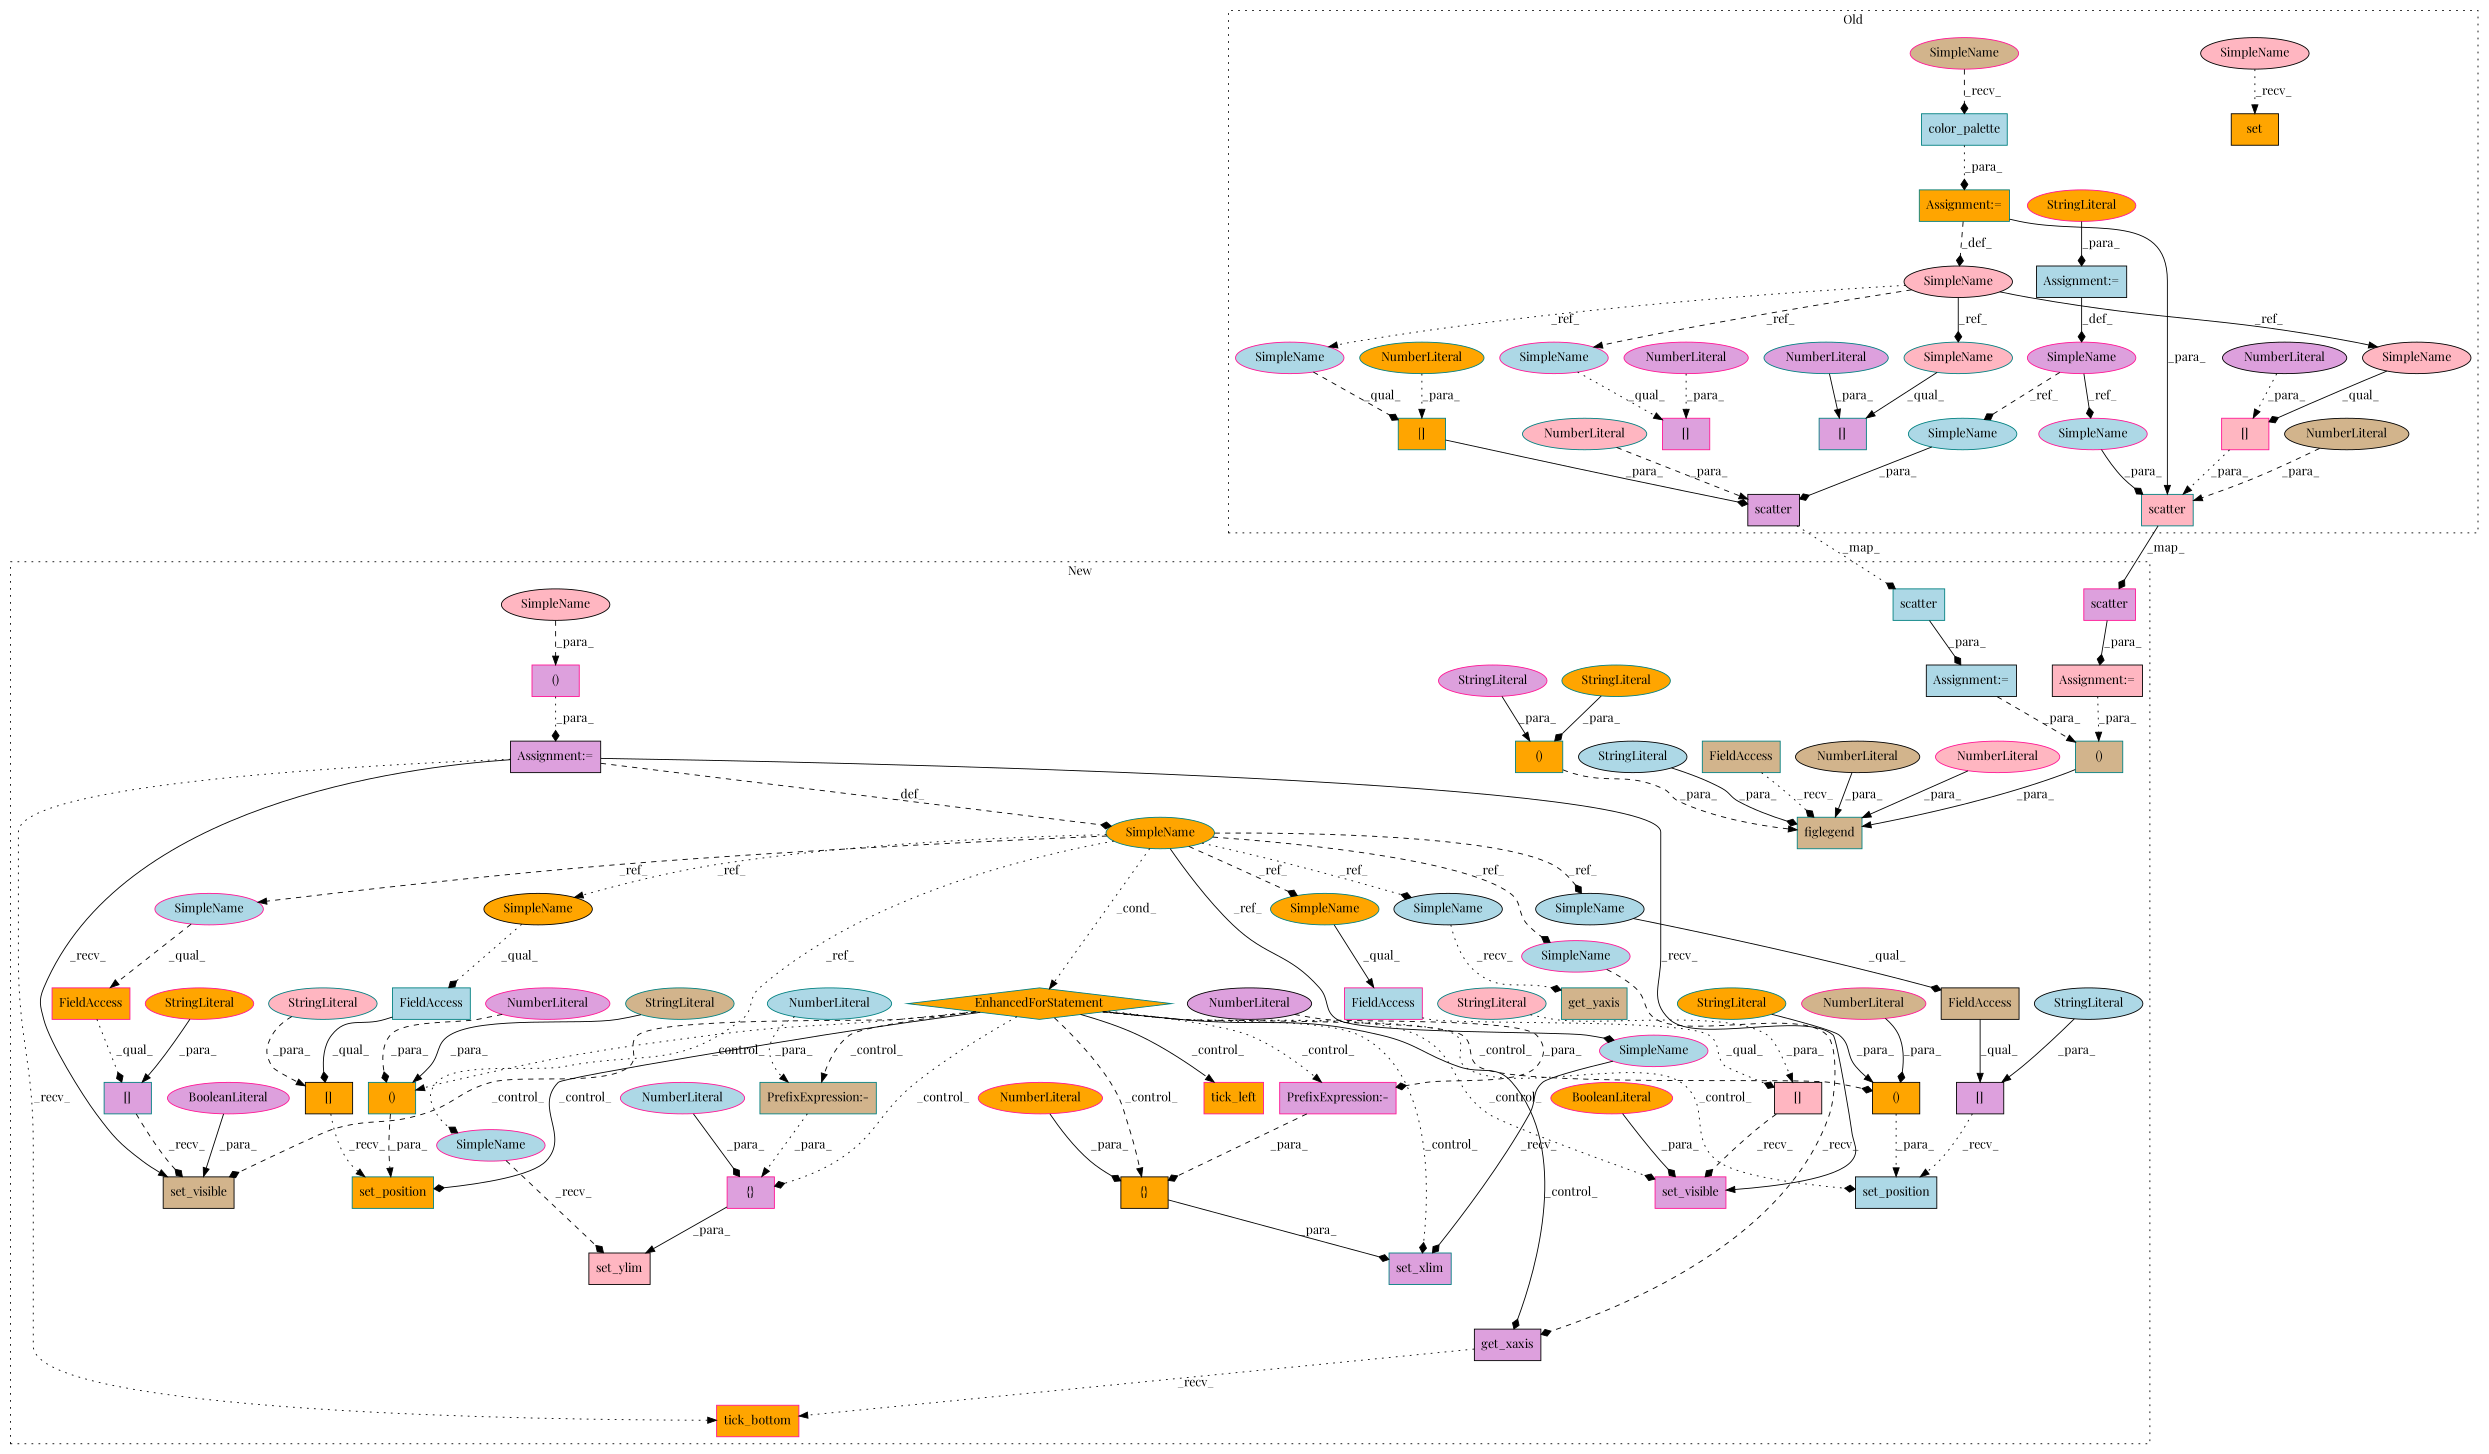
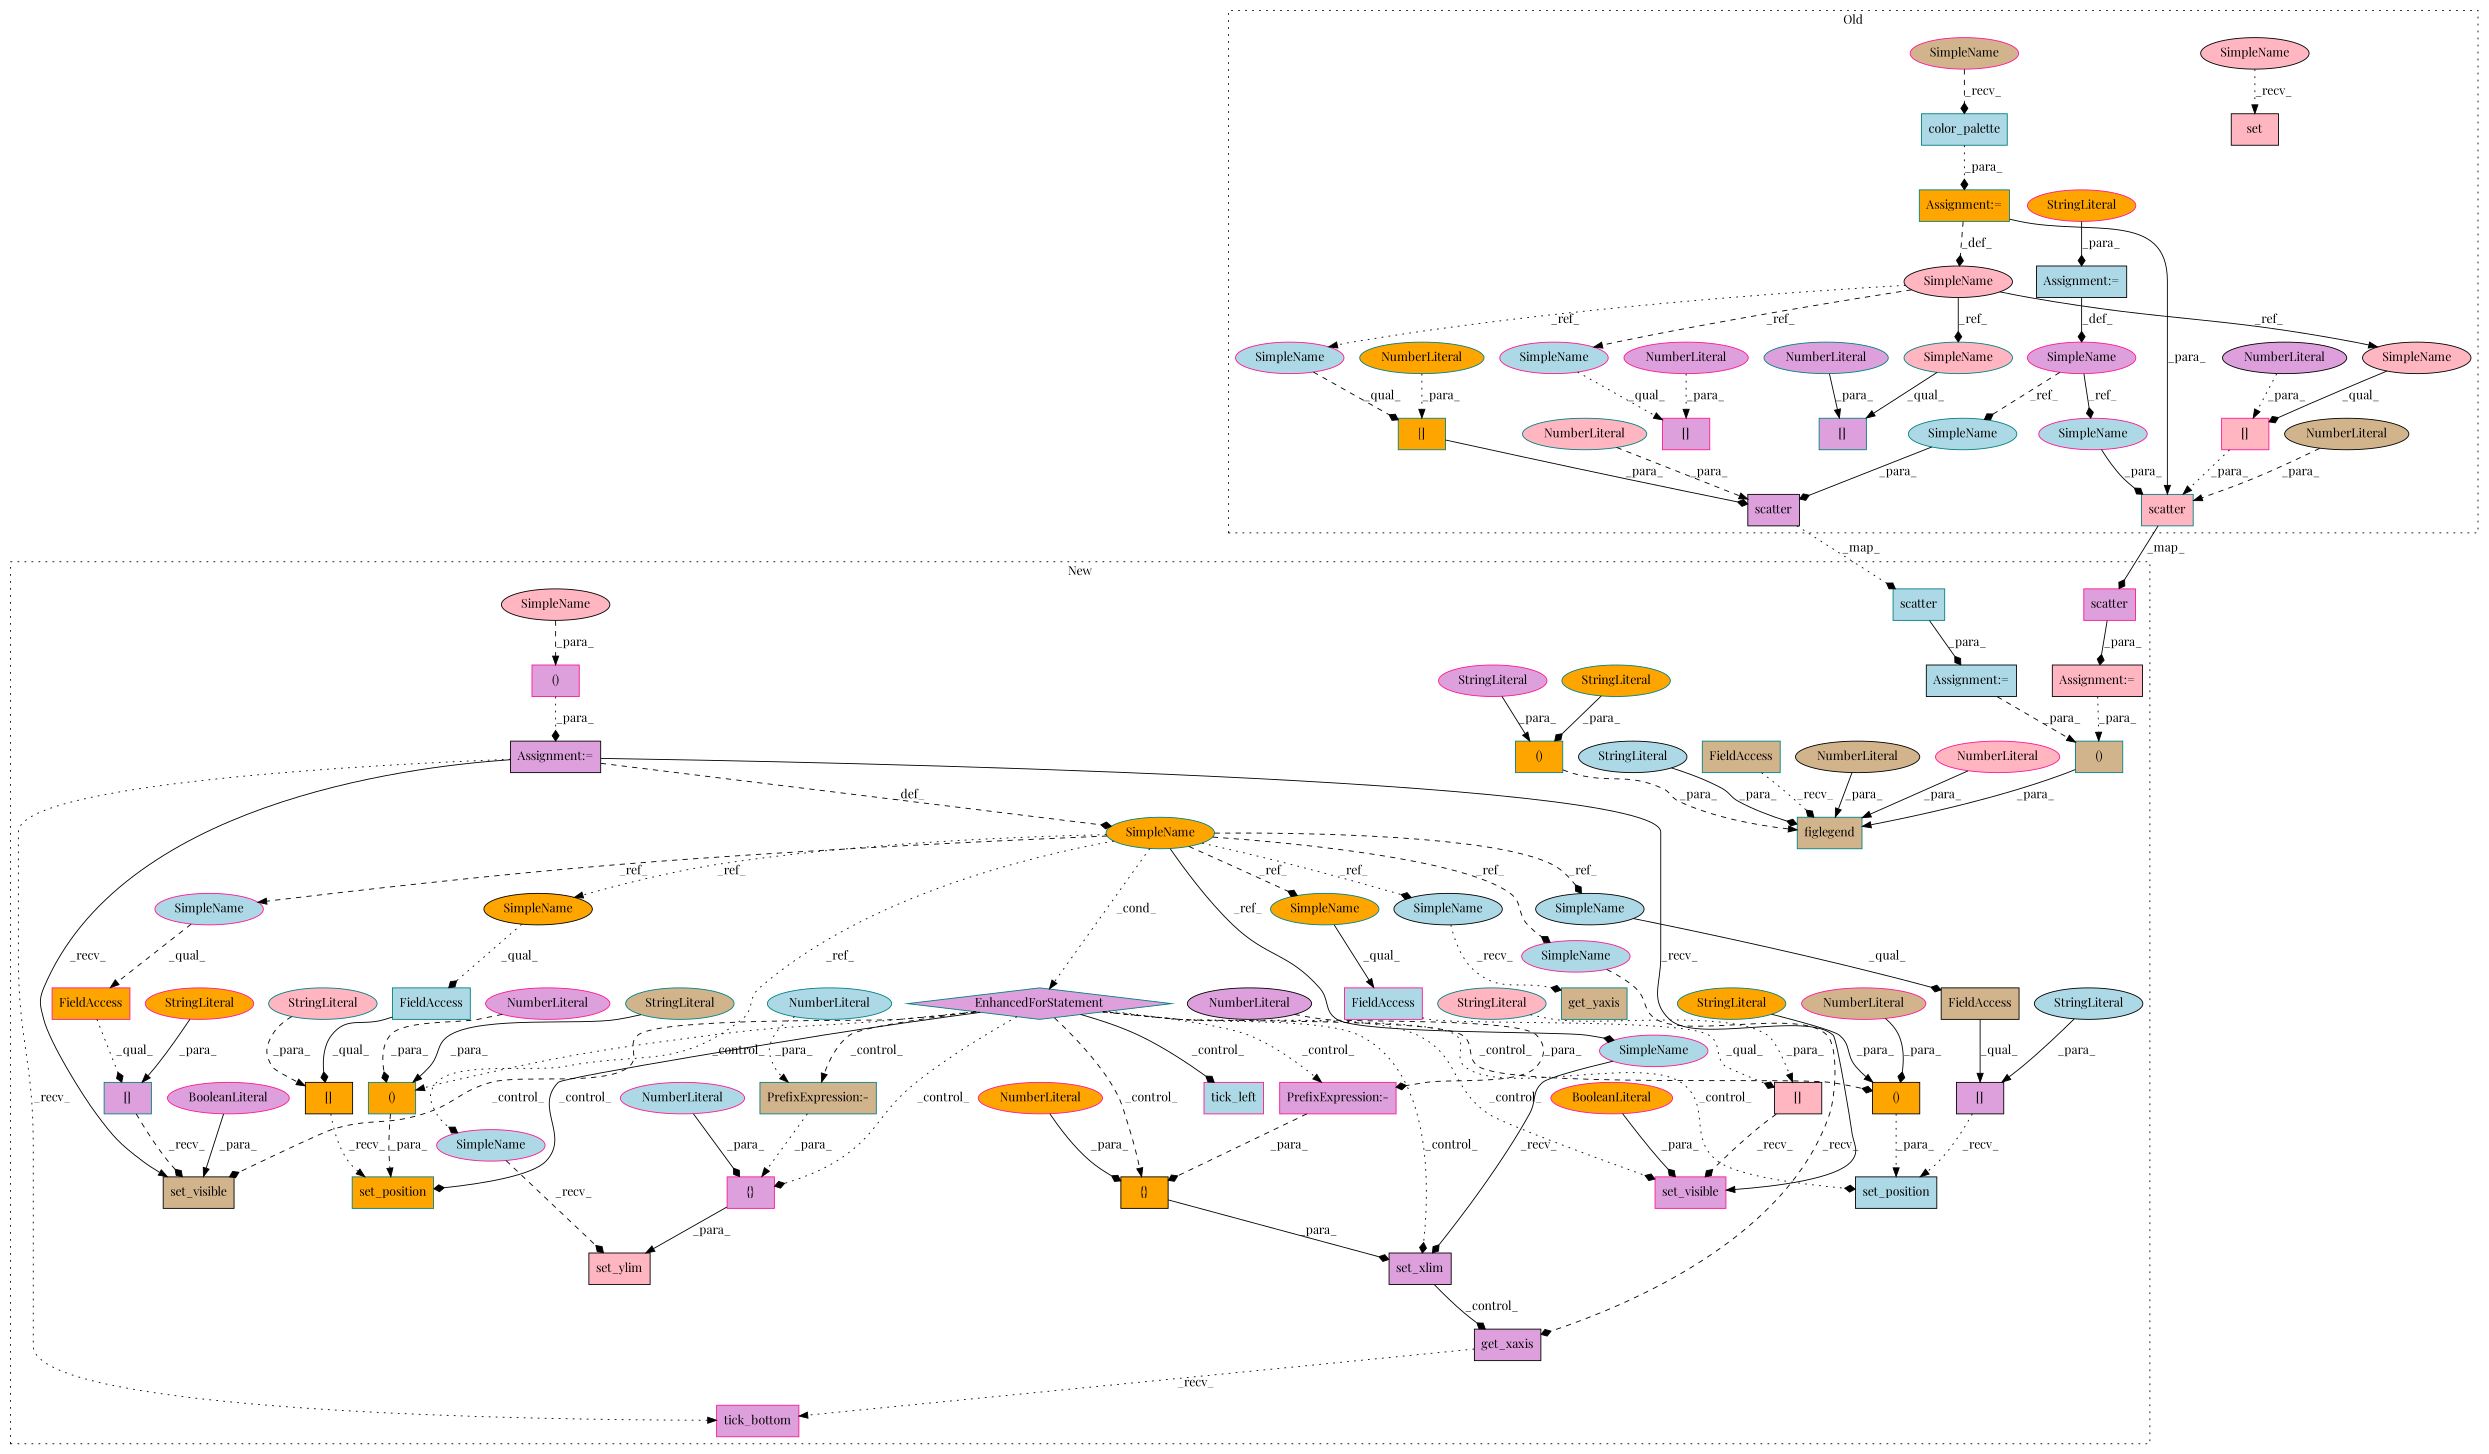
(2255, 130) -> (2255, 130)
(1040, 1004) -> (1040, 1004)
(1146, 1039) -> (1146, 1039)
(1432, 1055) -> (1455, 1305)
(1234, 1098) -> (1234, 1098)
(1420, 1269) -> (1420, 1269)
(758, 1421) -> (758, 1421)
